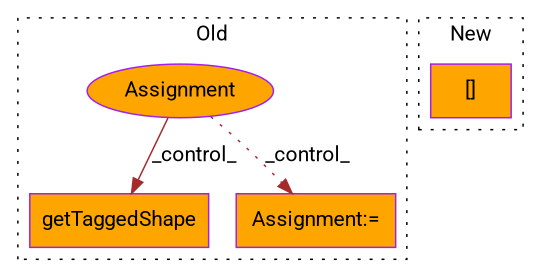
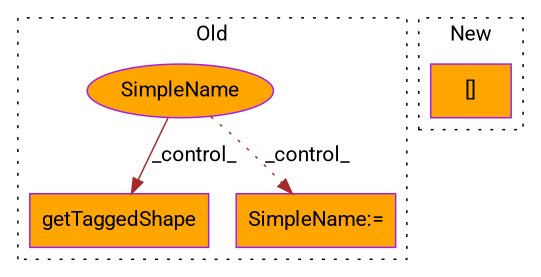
(180, 91) -> (180, 91)
(316, 221) -> (316, 221)
